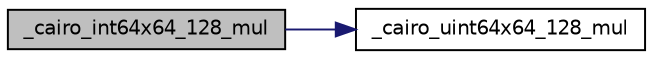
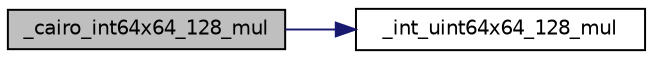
(501, 30) -> (501, 30)
